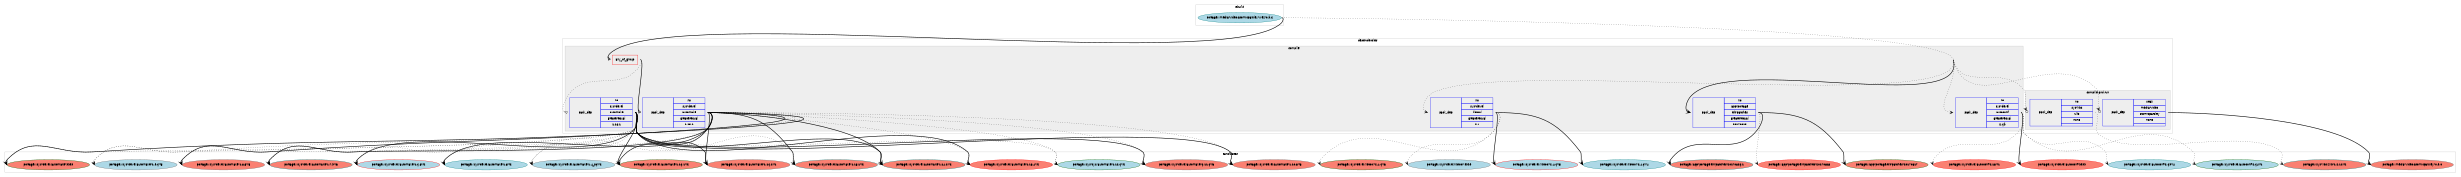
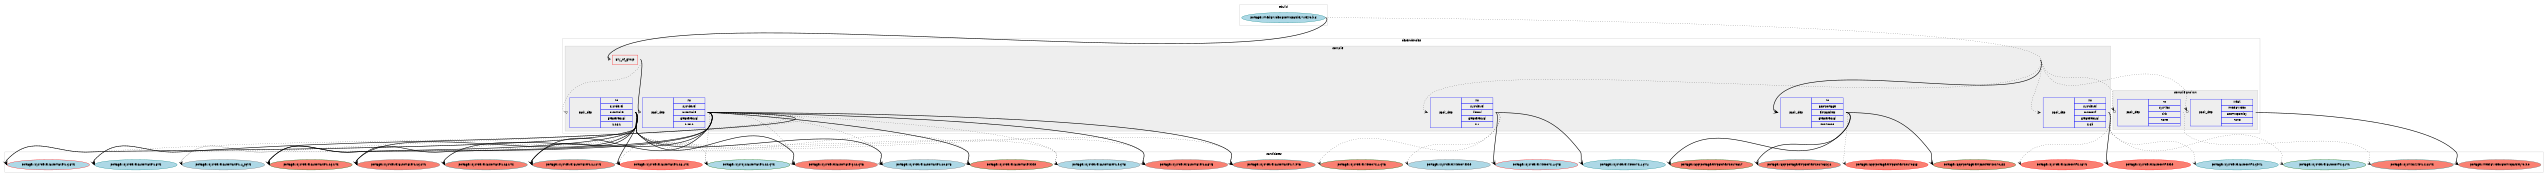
(1274, 165) -> (924, 165)
none -> (1974, 165)
